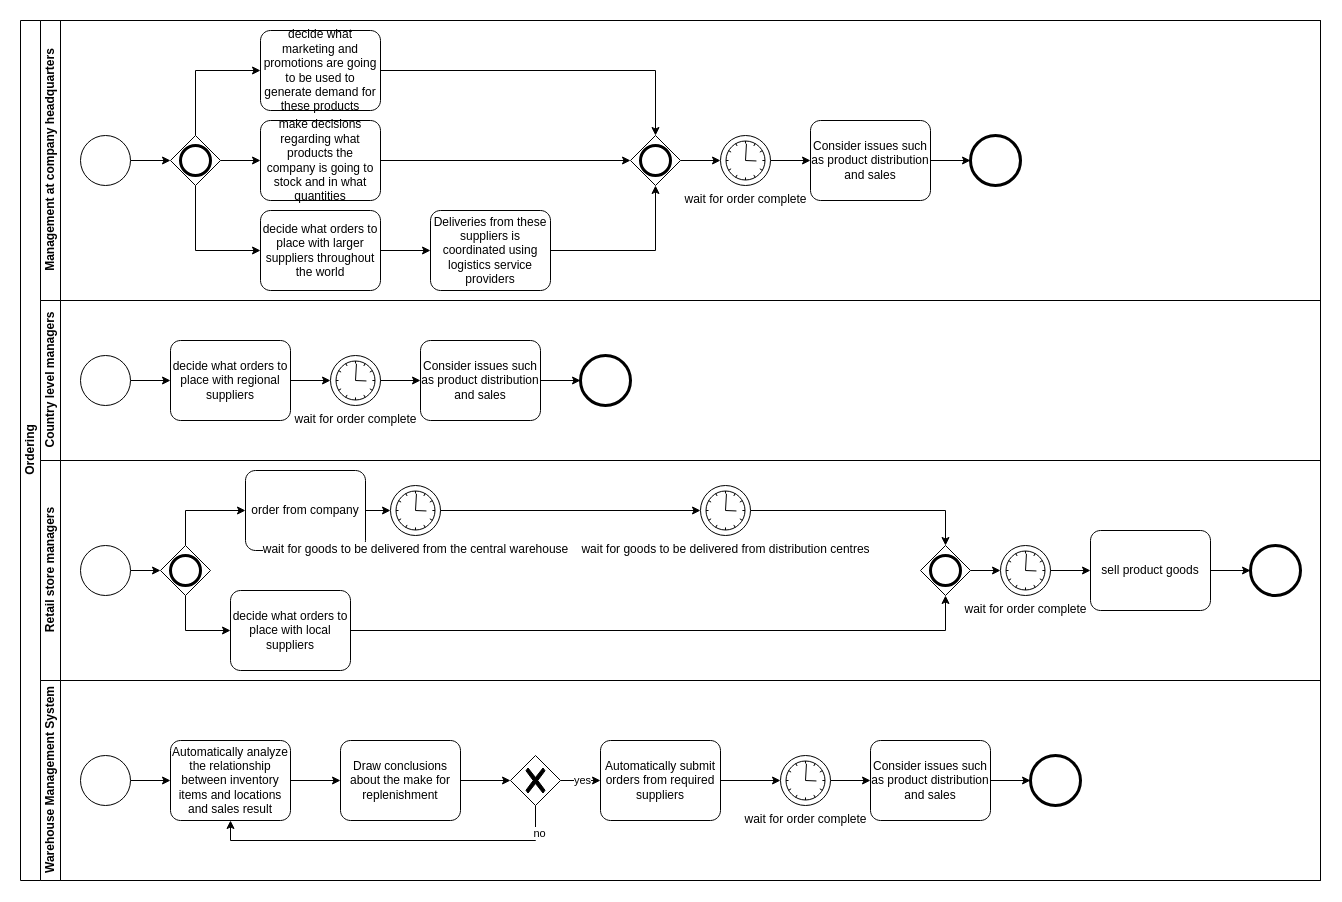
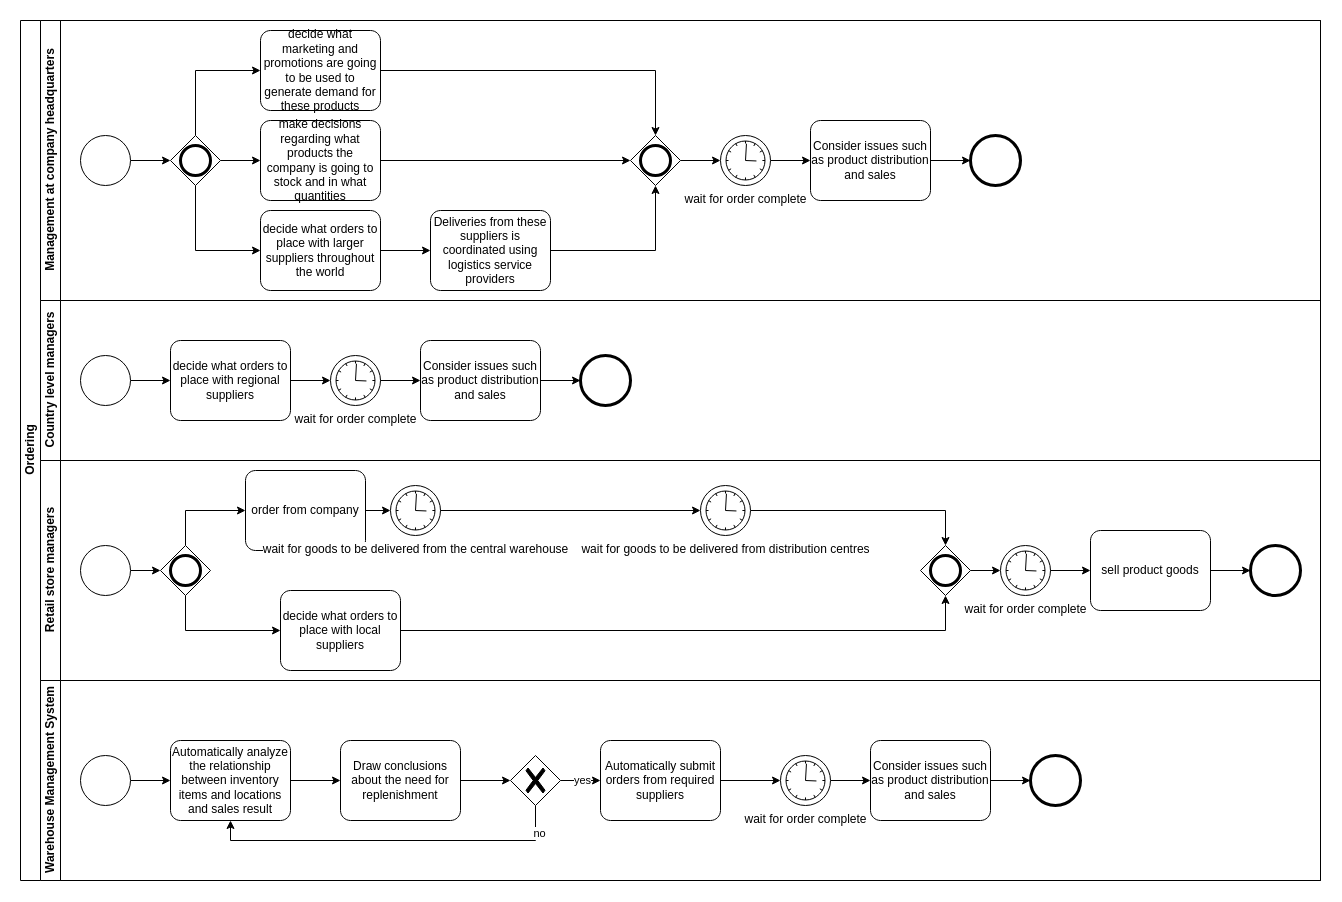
(291, 631) -> (341, 631)
(401, 781) -> (401, 781)
